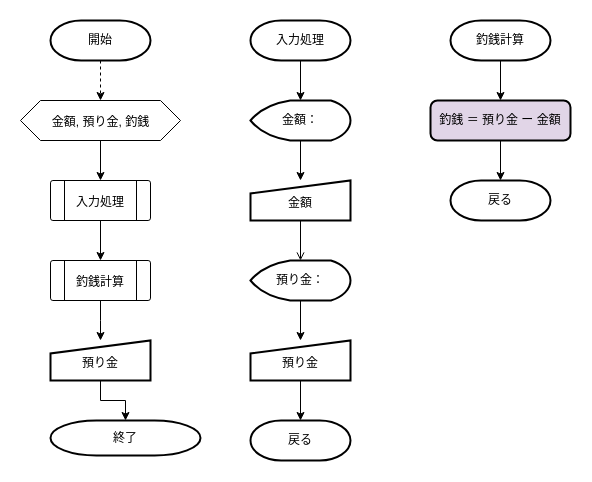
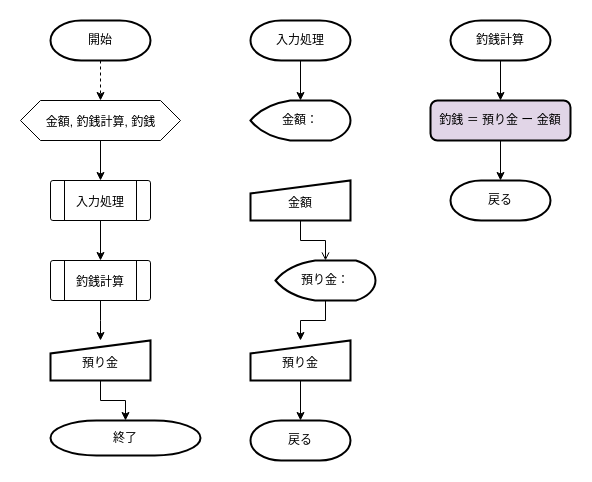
(101, 123) -> (101, 123)
(301, 157) -> none
(301, 281) -> (326, 281)
